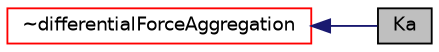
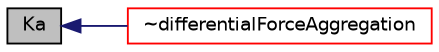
(354, 26) -> (104, 26)
